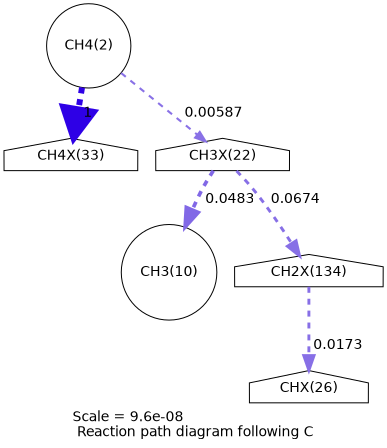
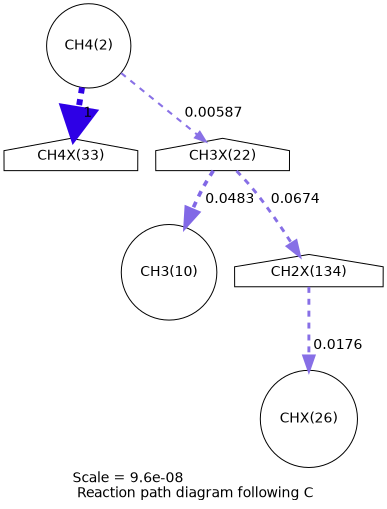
(336, 345) -> (336, 345)
(309, 388) -> (309, 419)
